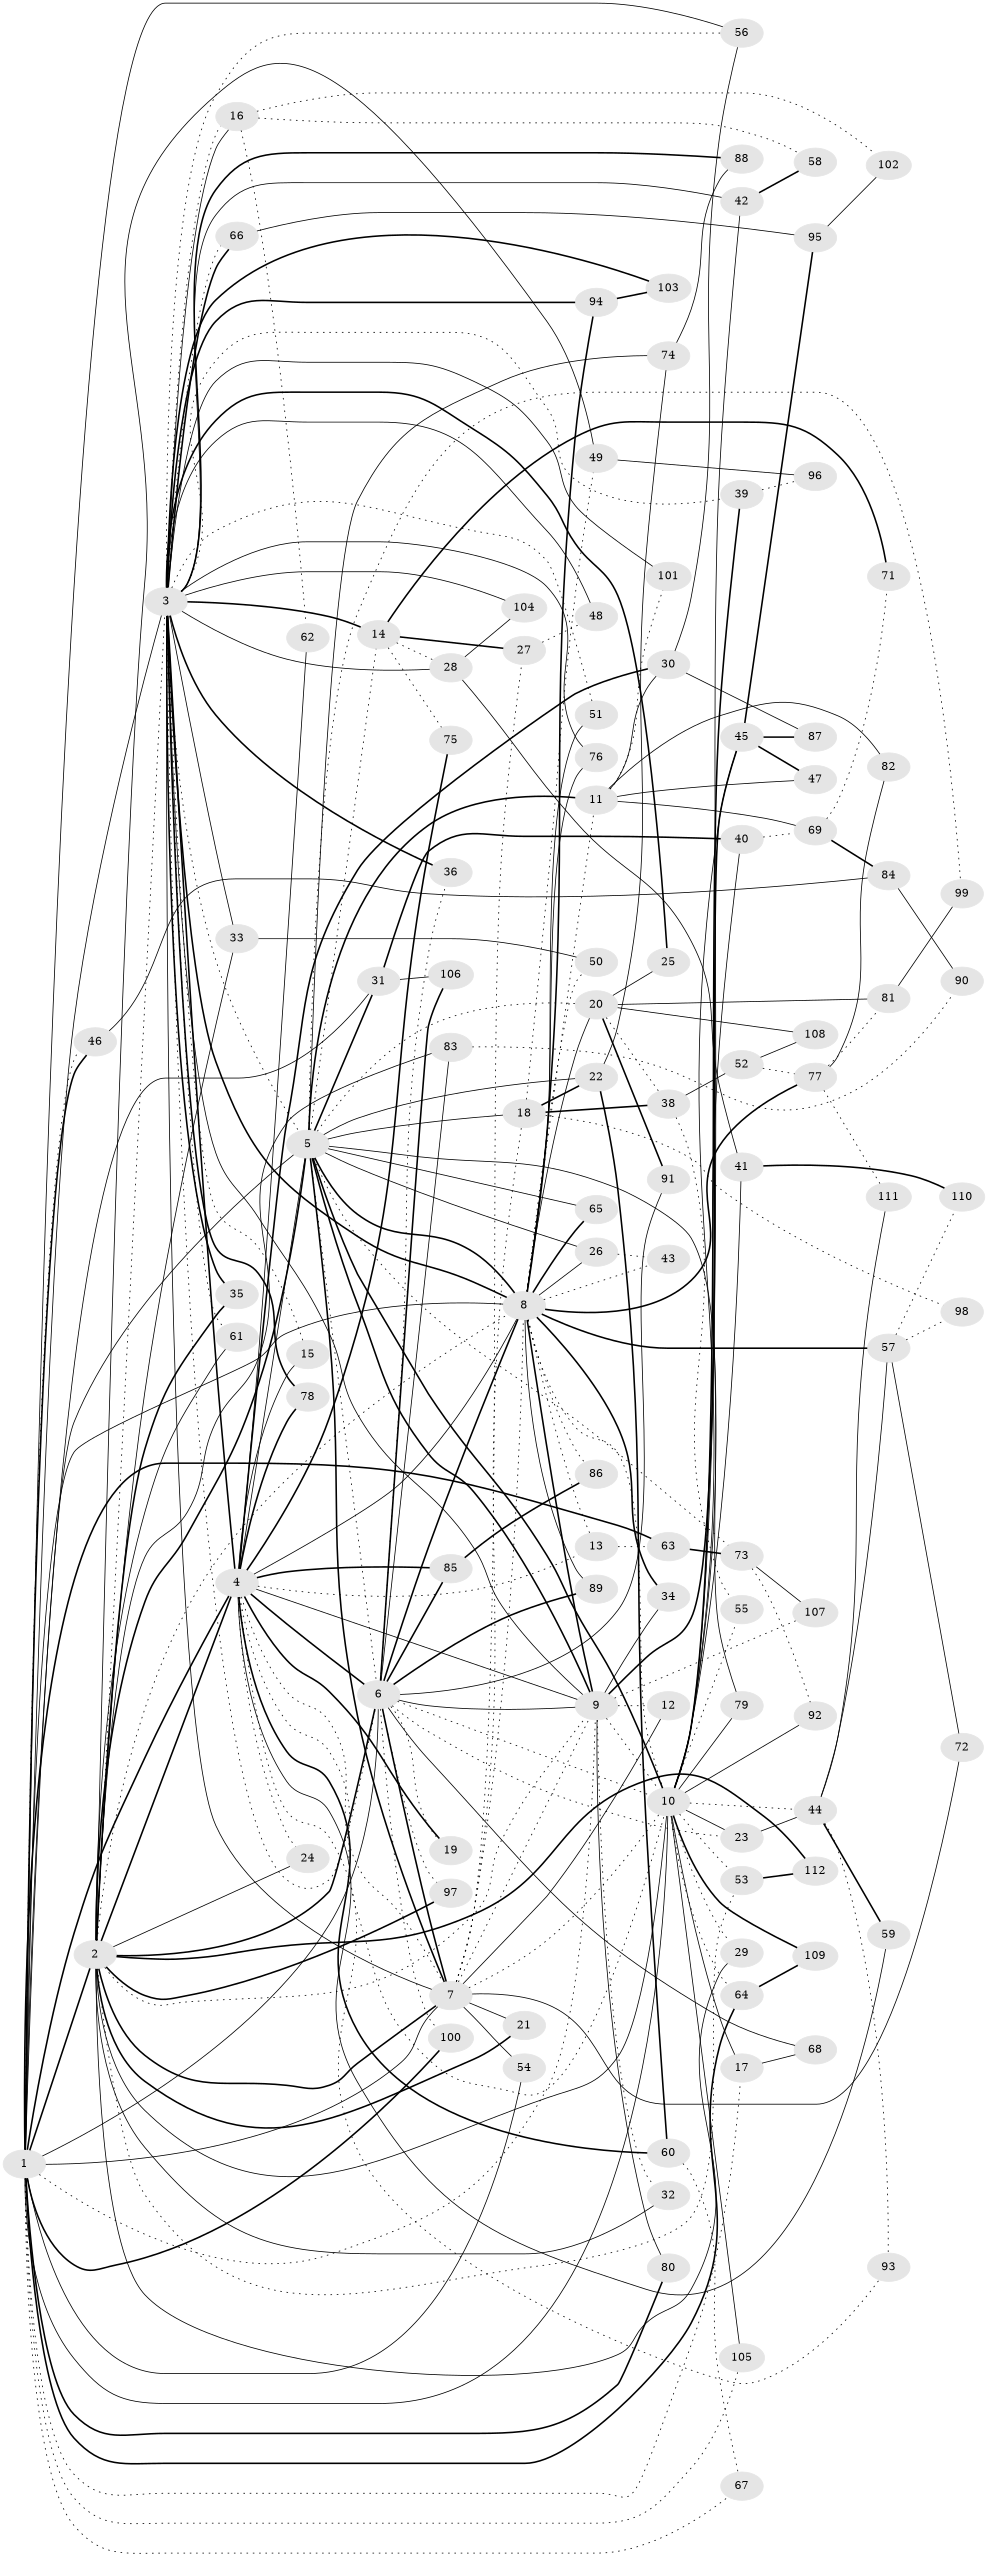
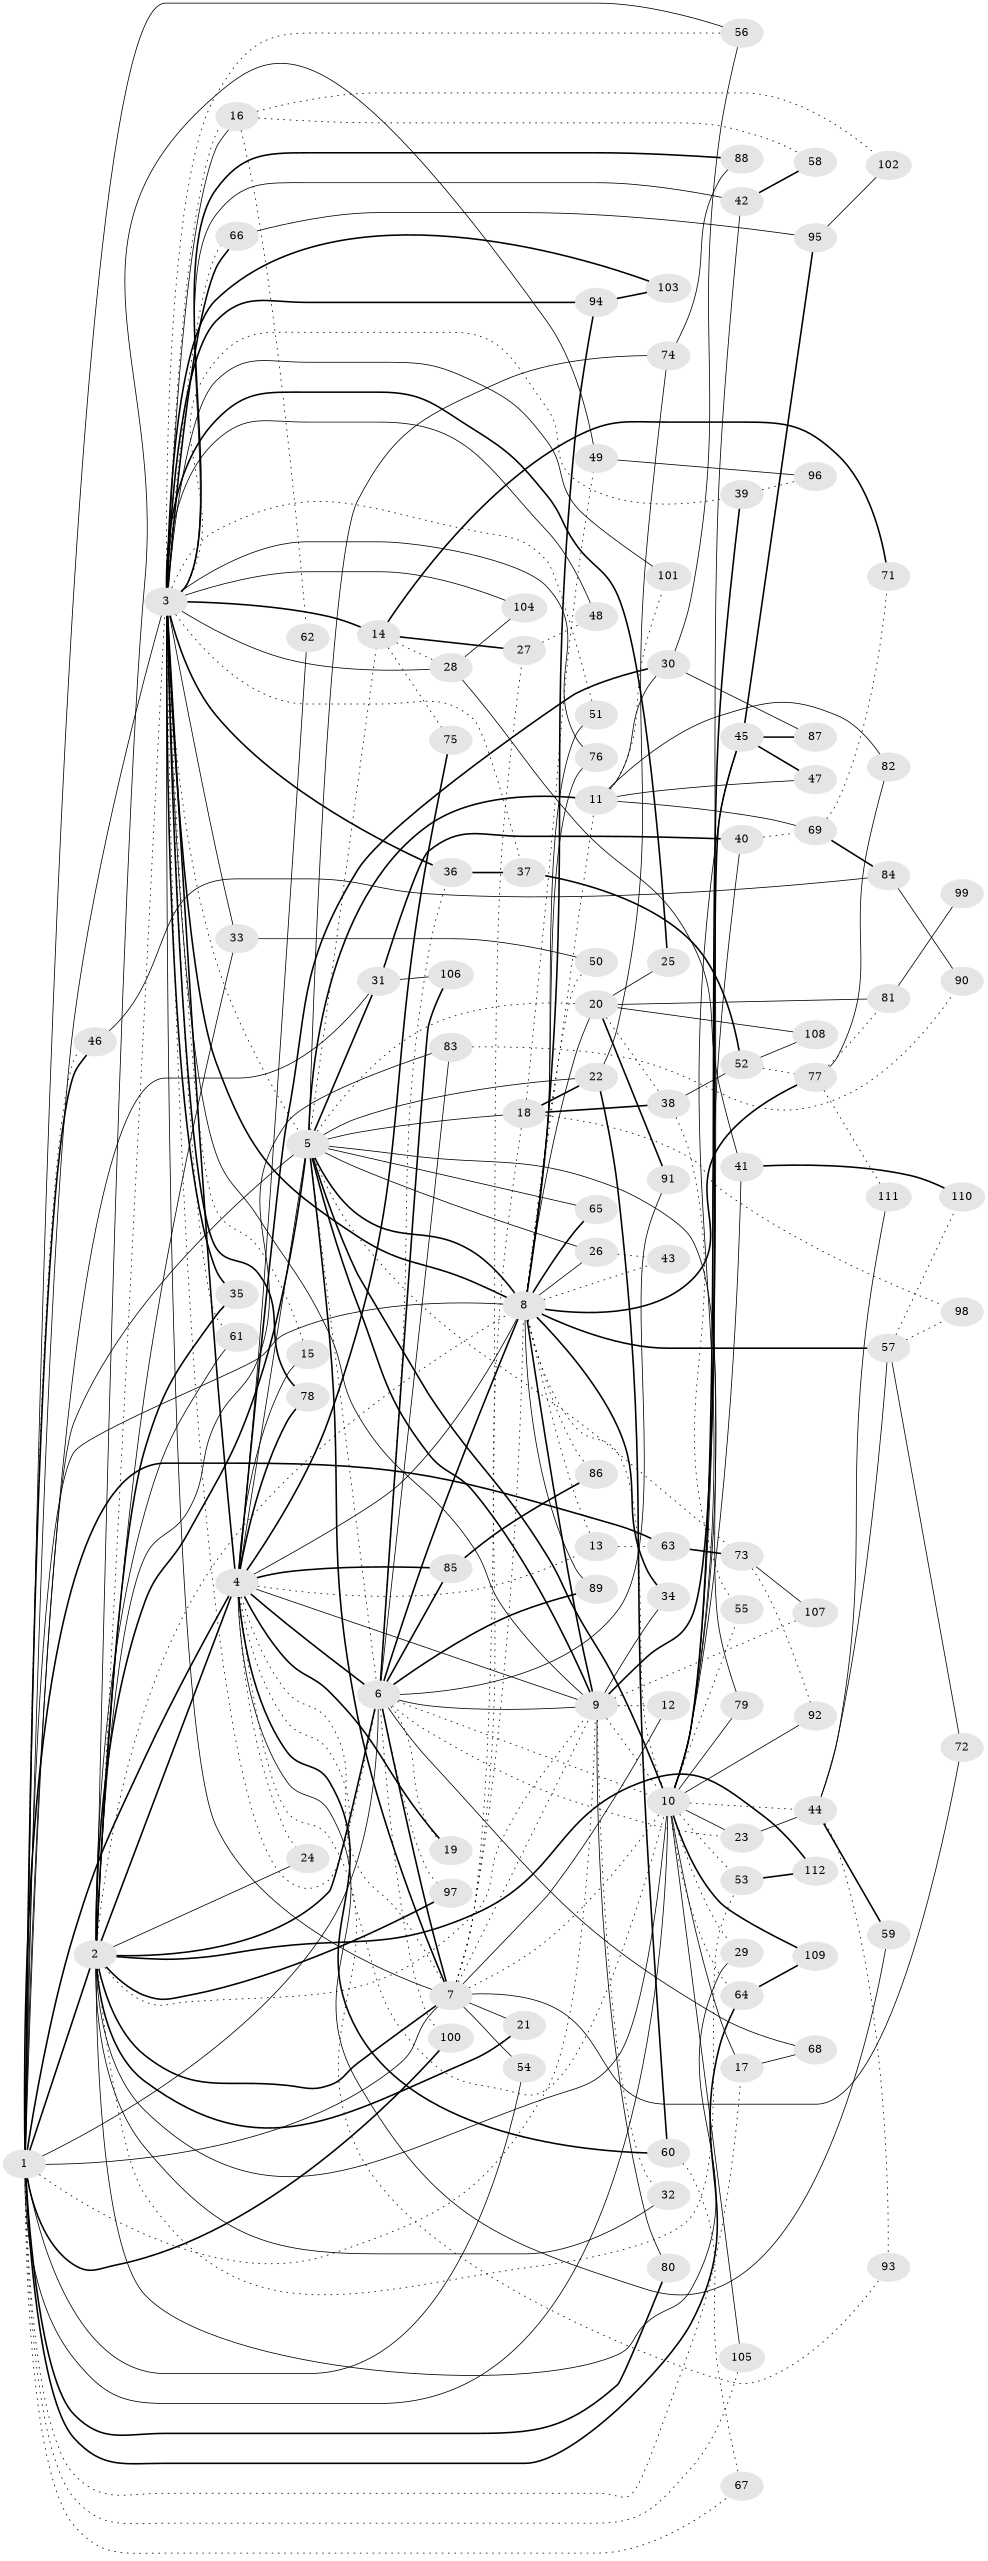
(534, 400) -> none
none -> (524, 873)
